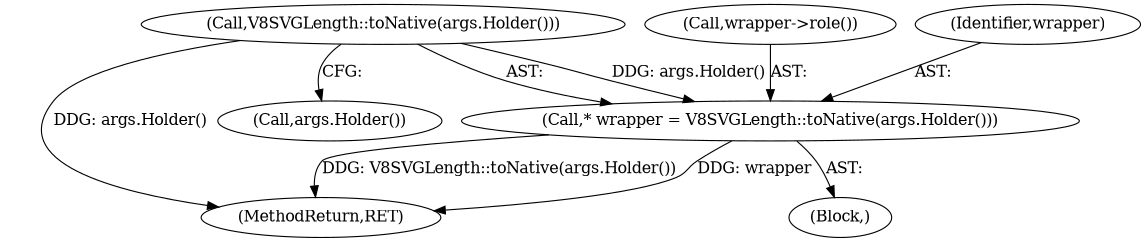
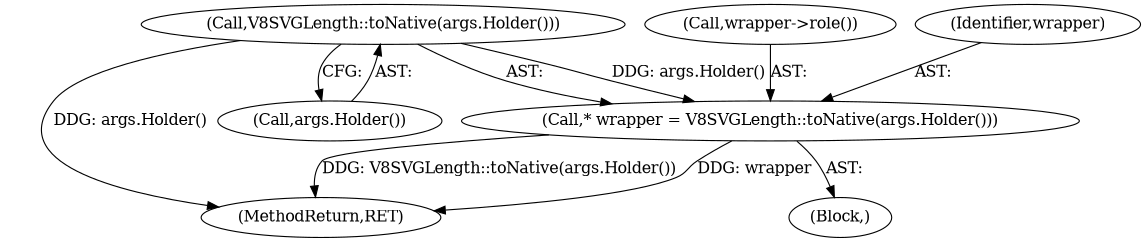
none -> (368, 80)
